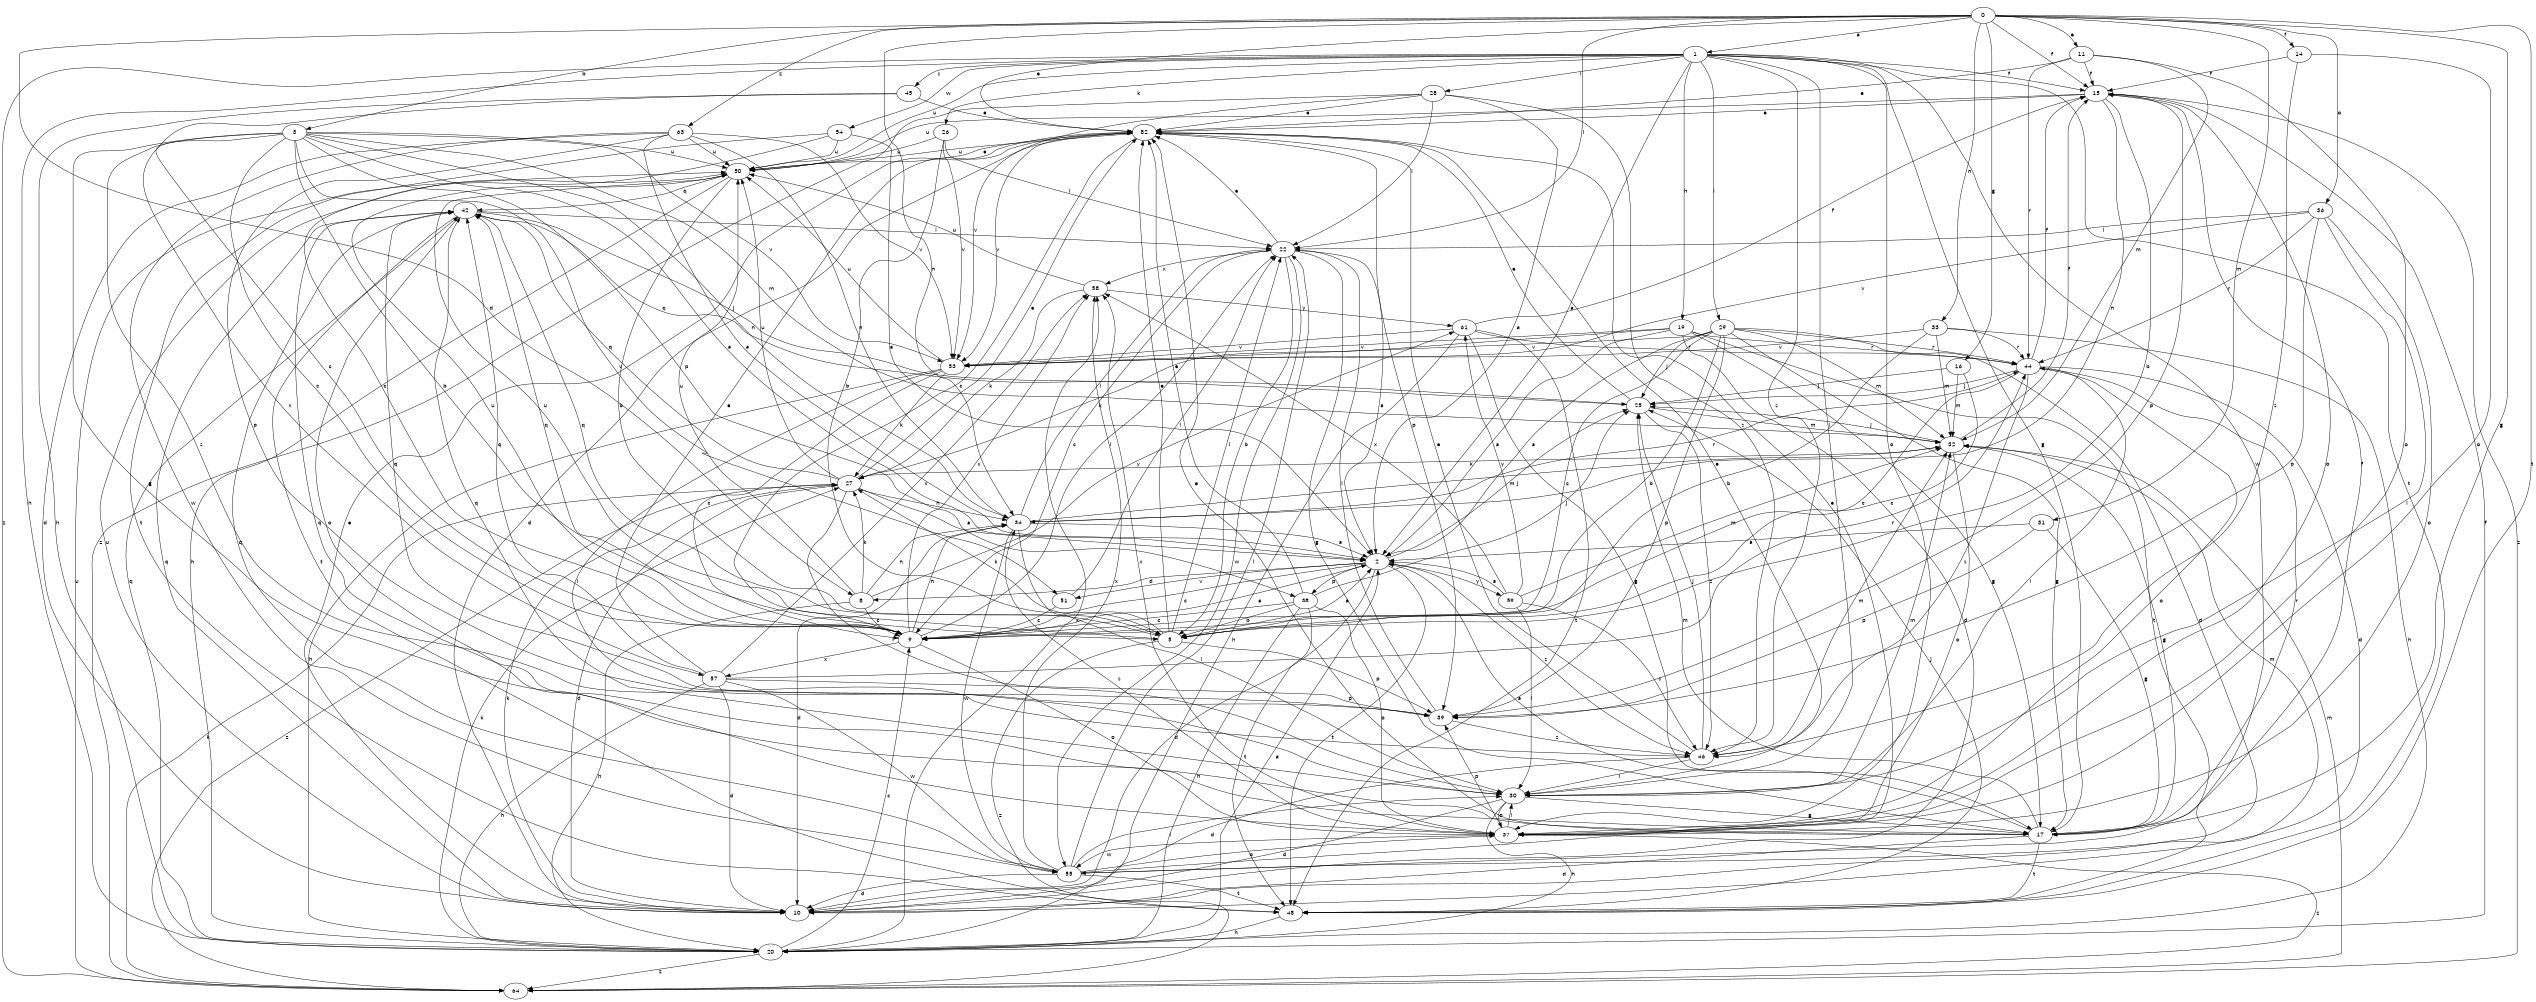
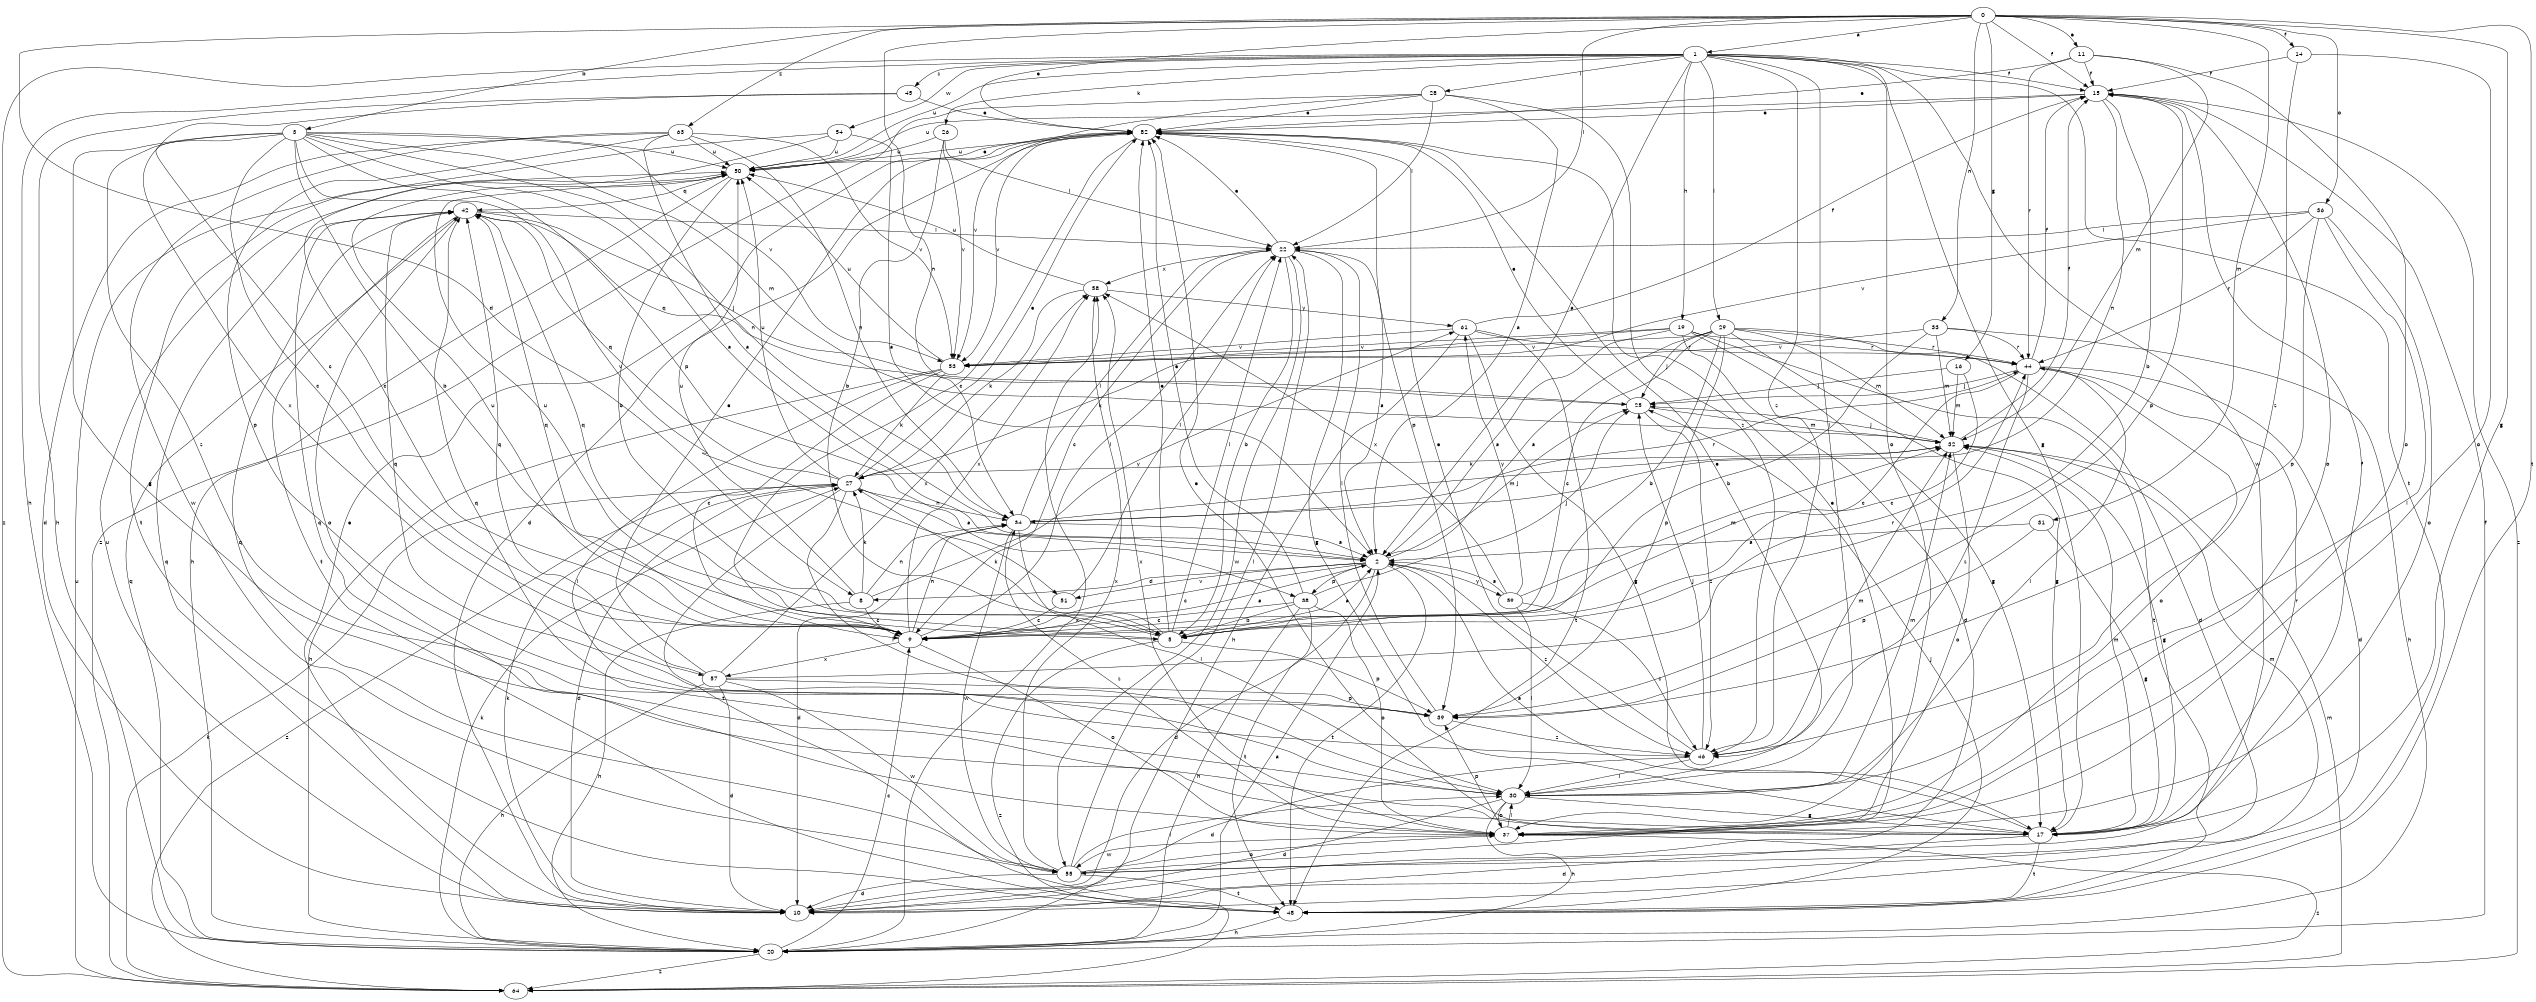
(1733, 729) -> (2112, 635)
none -> (848, 762)
